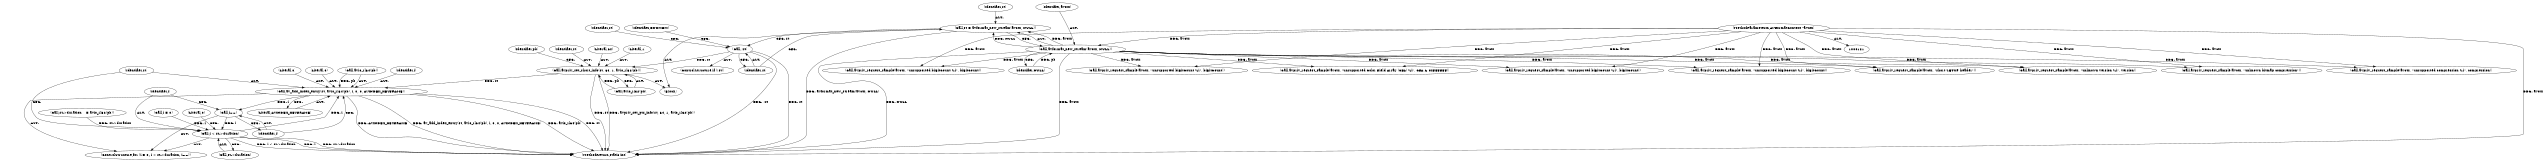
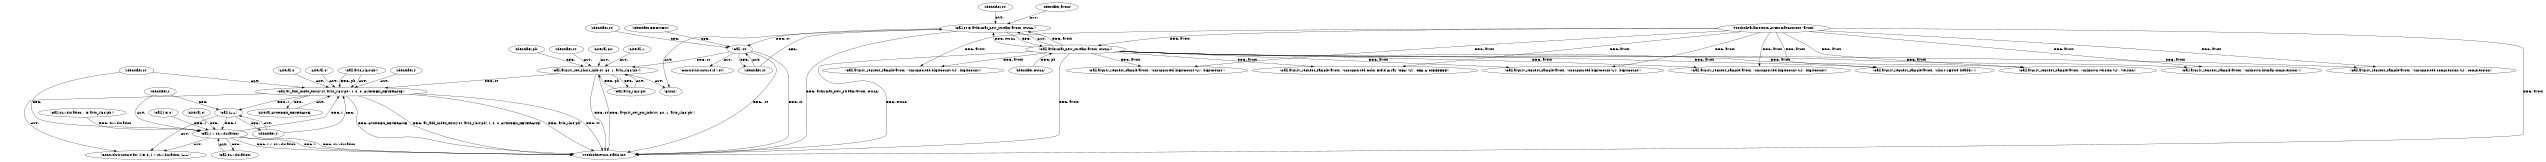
(1068, 27) -> (1028, 17)
(783, 39) -> (783, 39)
(1857, 49) -> none
(1027, 57) -> none
